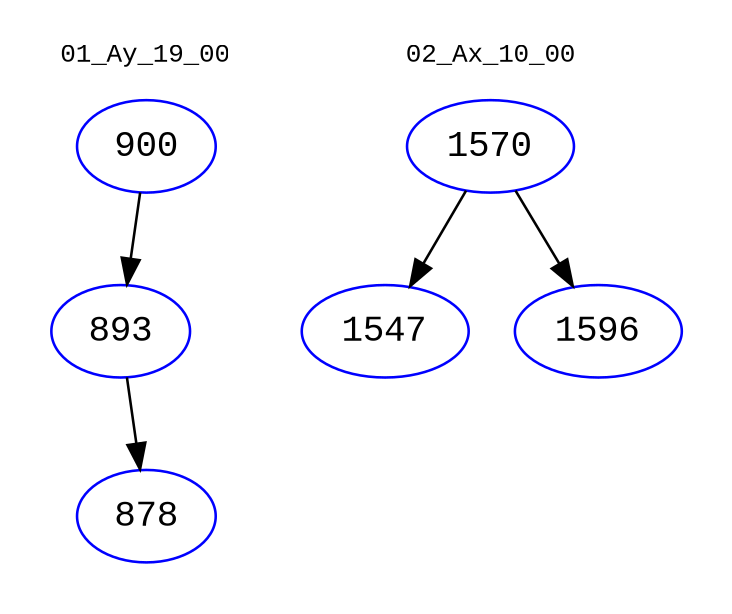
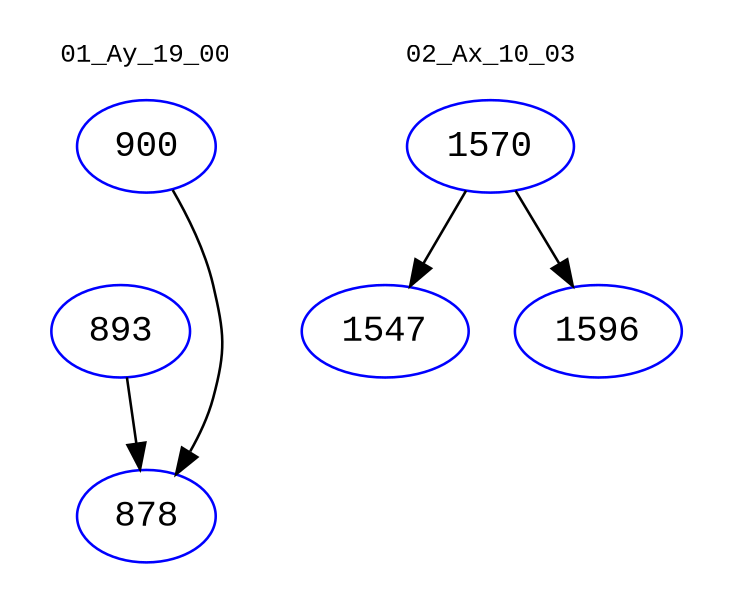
(492, 55) -> (492, 55)
(135, 225) -> (220, 319)
